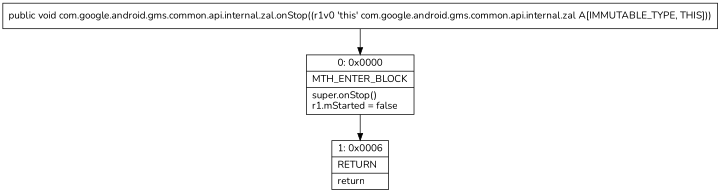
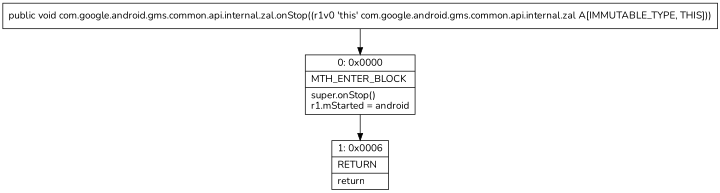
(355, 106) -> (360, 106)
